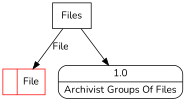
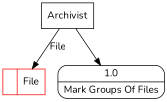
(72, 16) -> (68, 16)
(121, 90) -> (111, 90)
